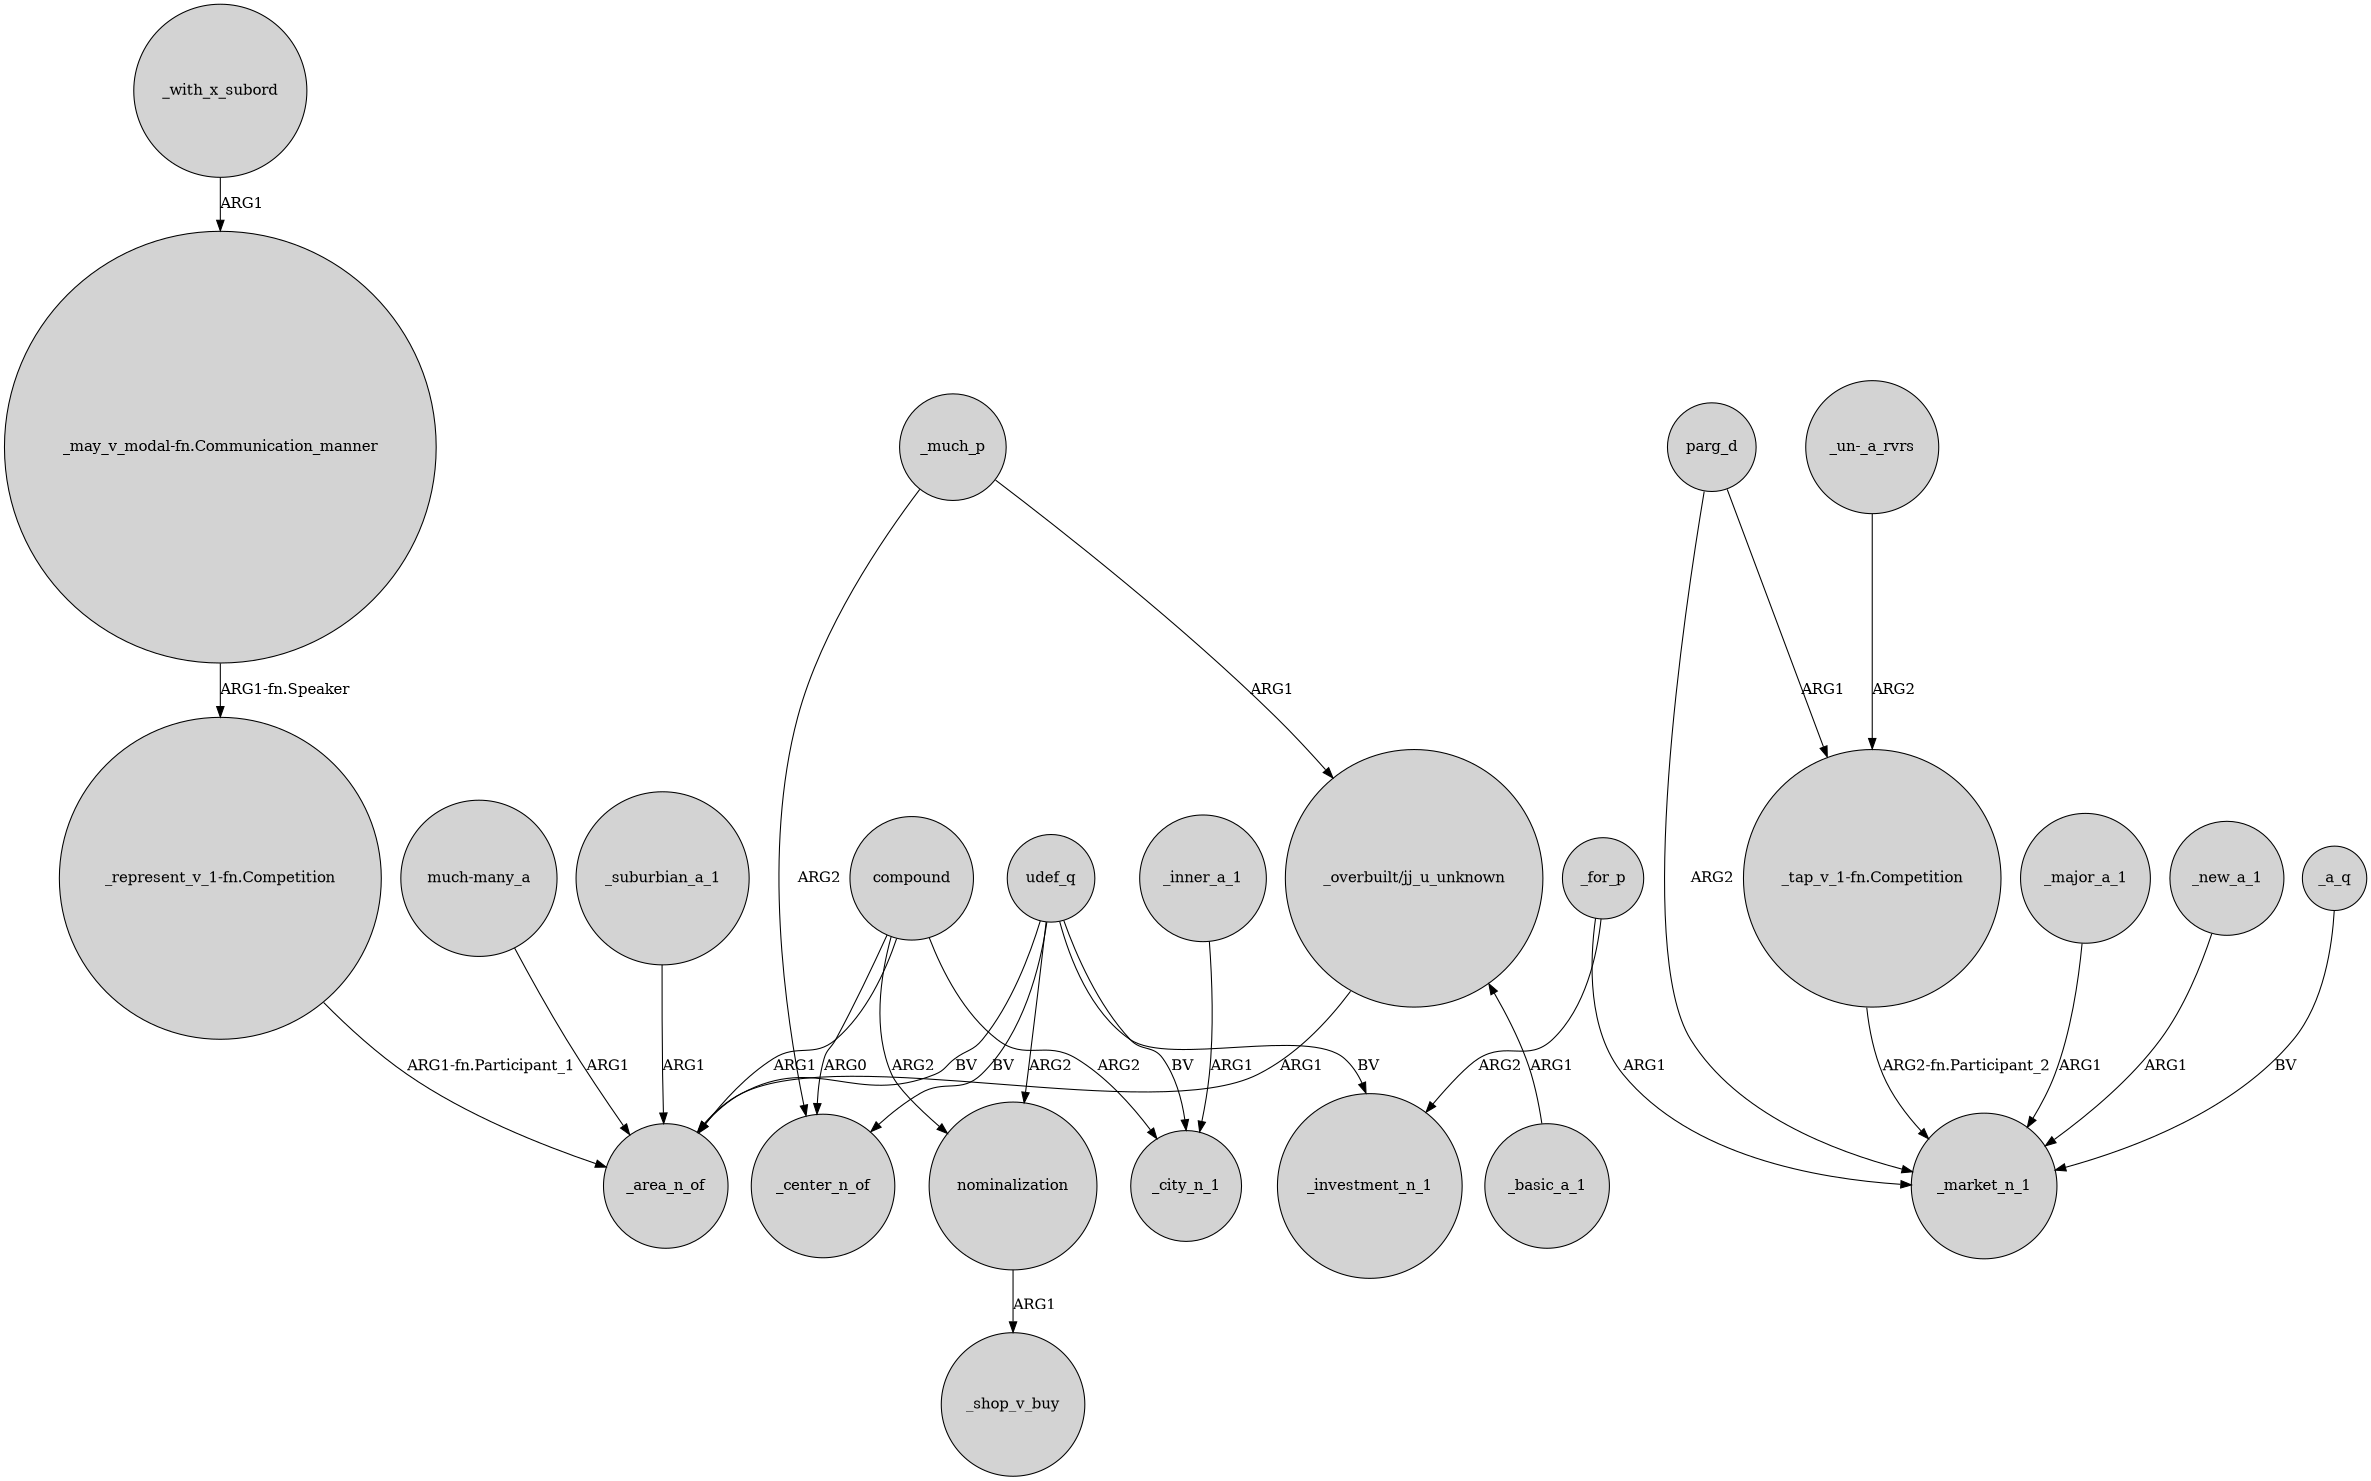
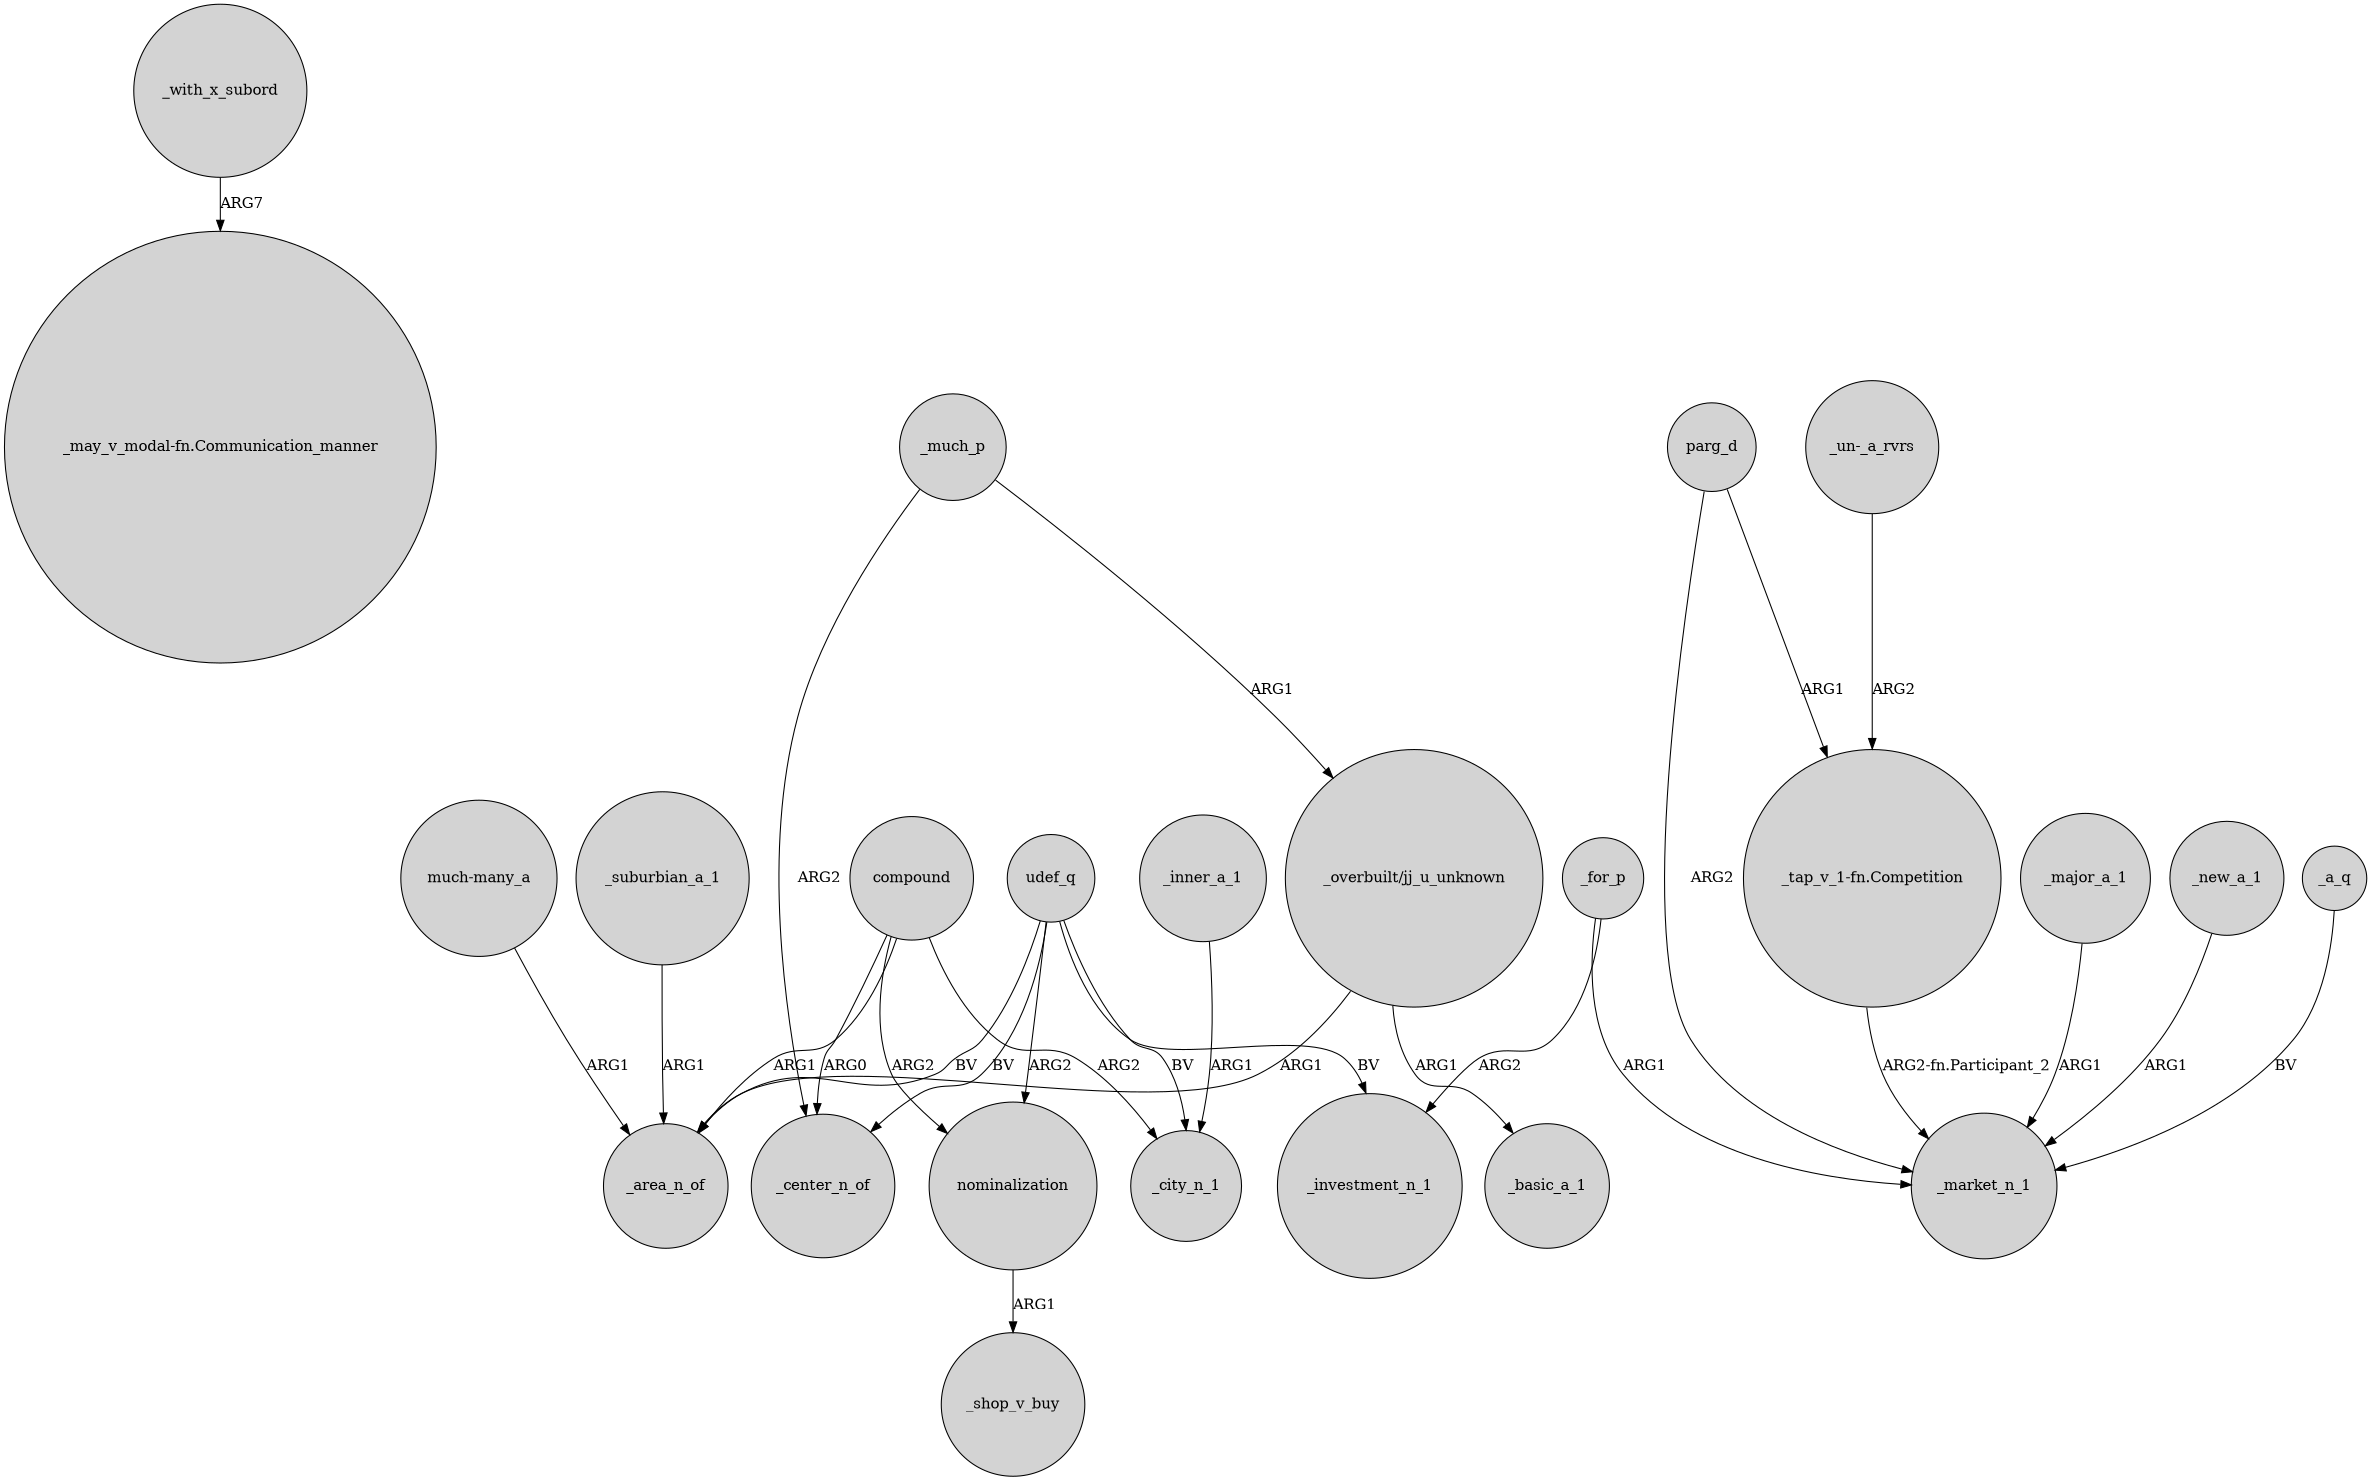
(242, 204) -> (242, 204)
(220, 878) -> none
(1526, 1059) -> (1429, 1085)
